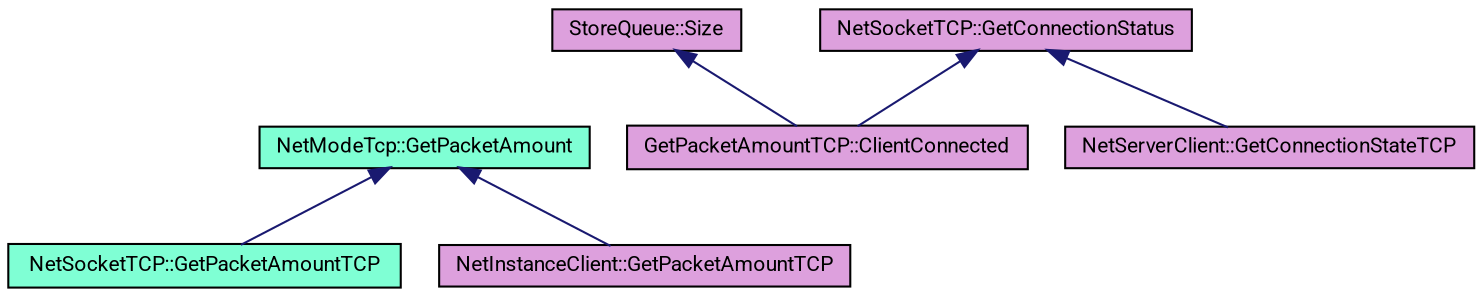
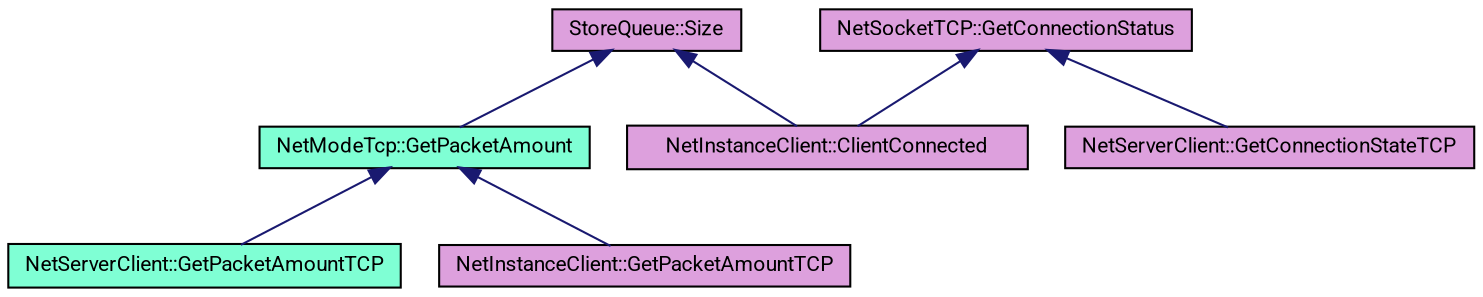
none -> (526, 93)
(827, 147) -> (827, 147)
(205, 266) -> (205, 266)
